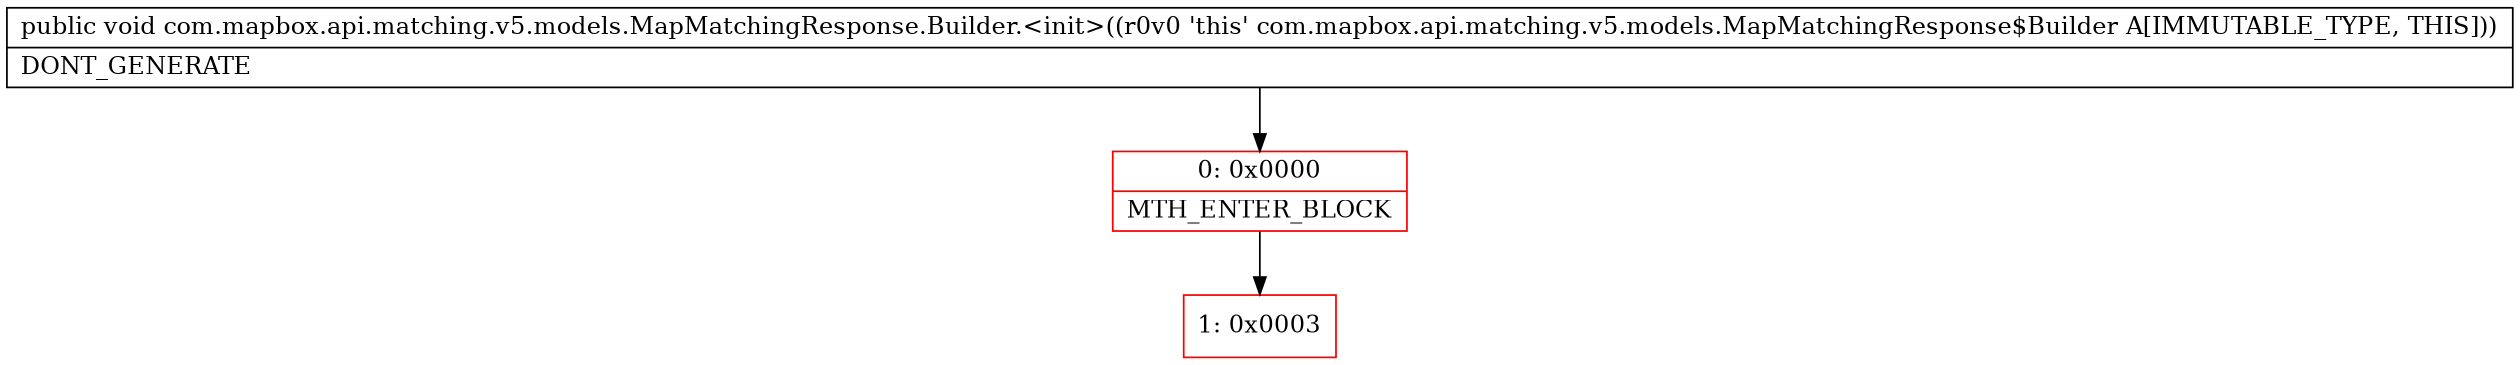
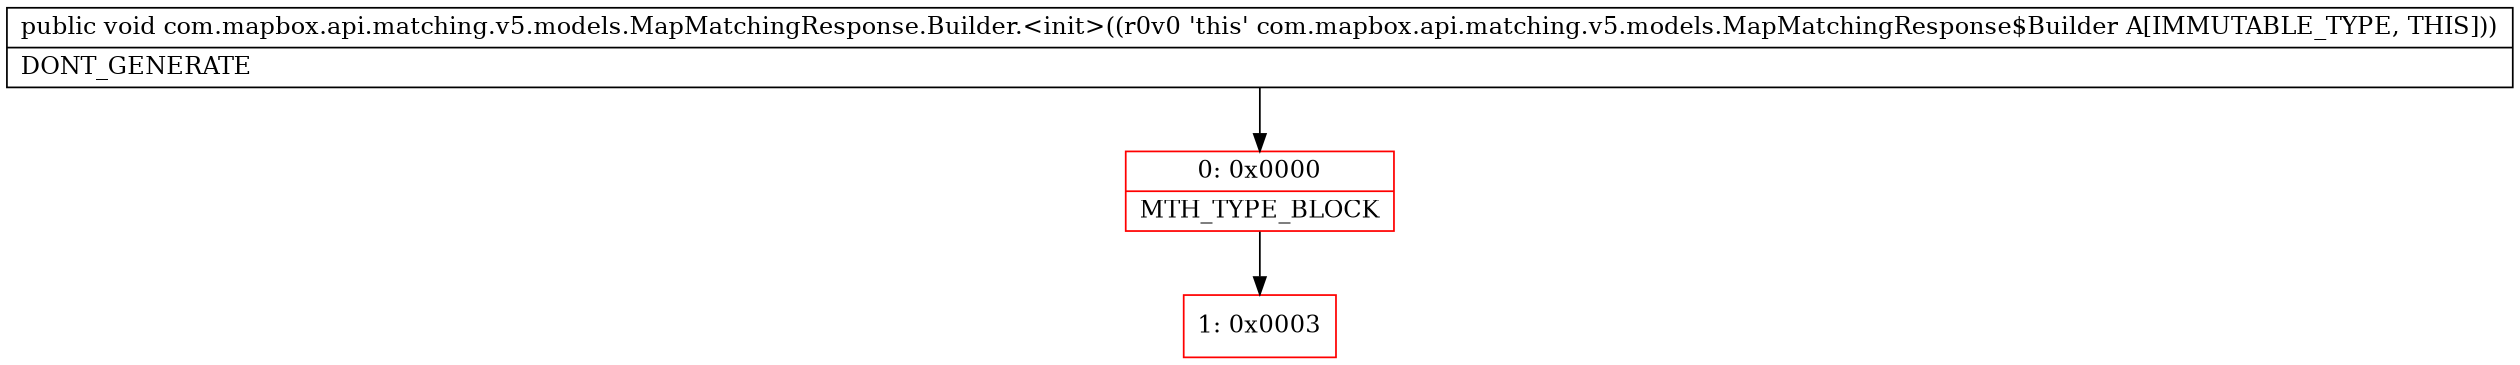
(1260, 210) -> (1260, 210)
